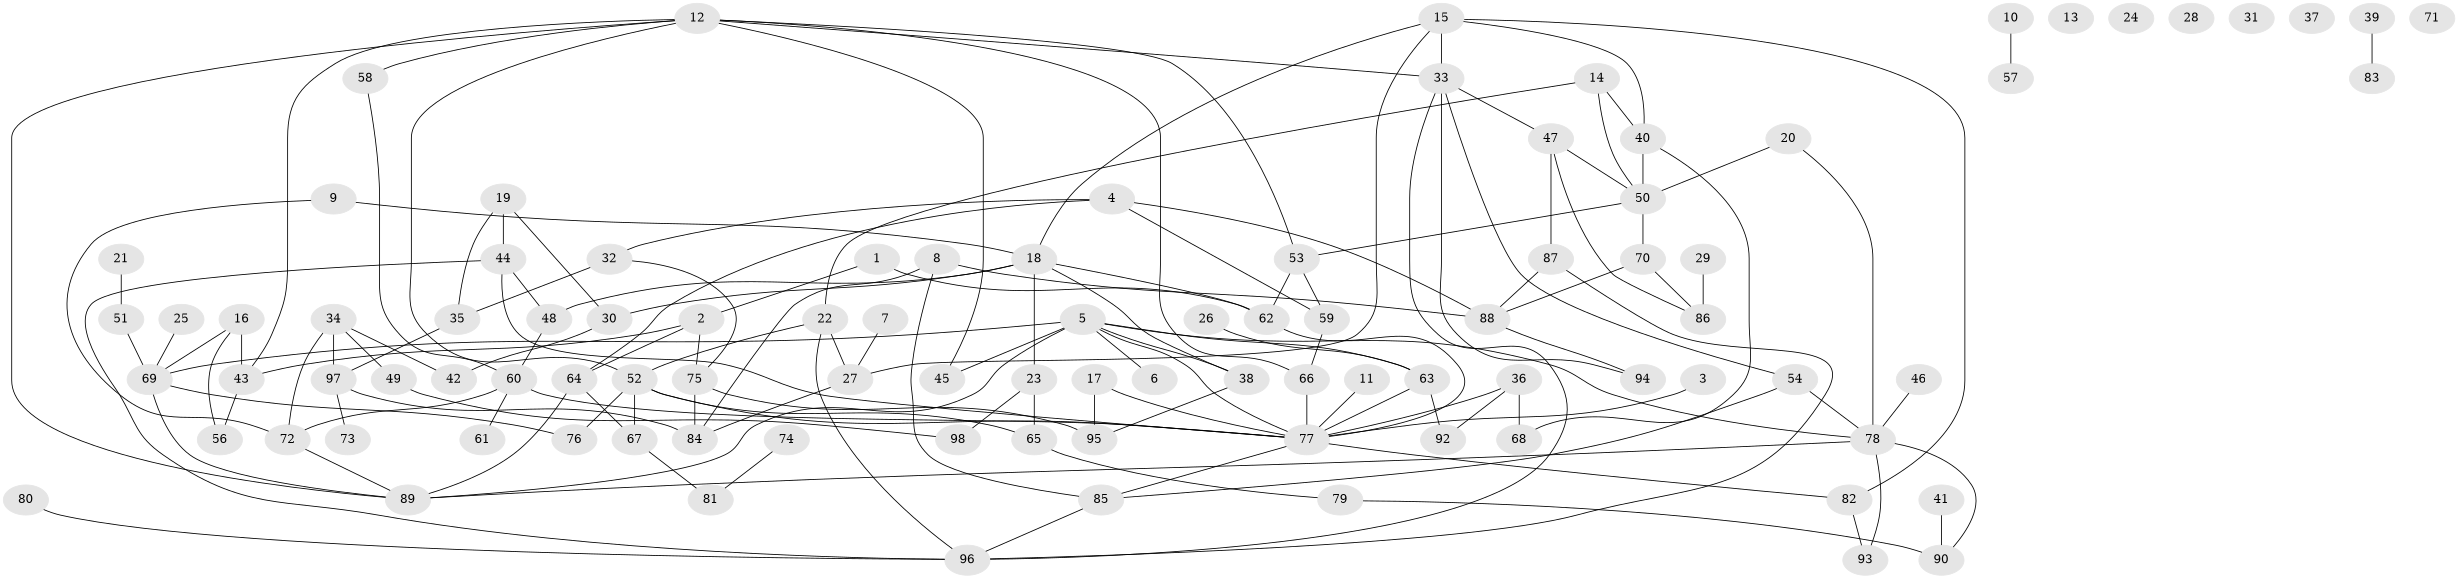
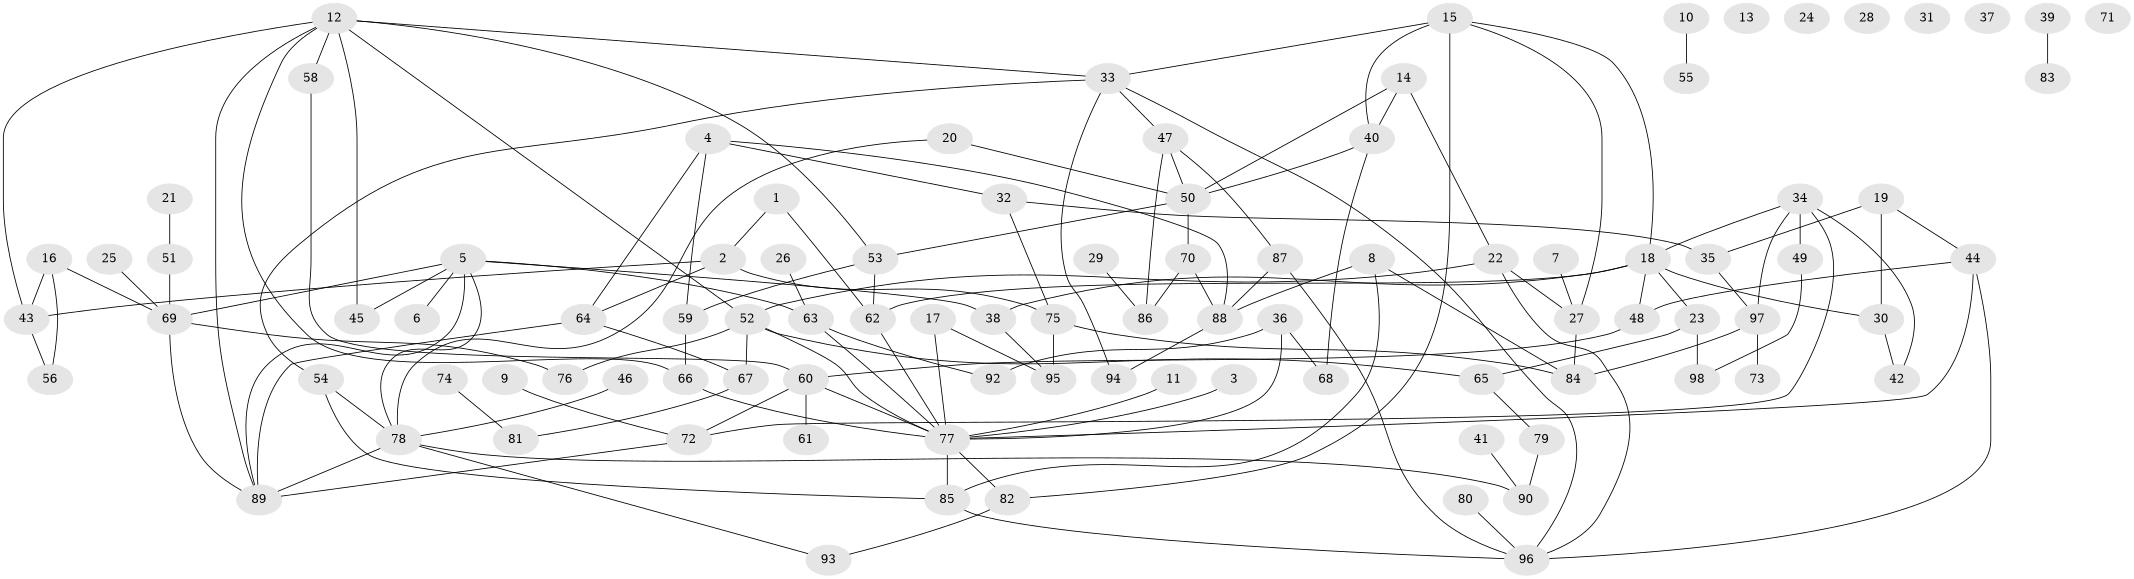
(2011, 79) -> (1686, 79)
(685, 224) -> (1722, 227)
(1197, 375) -> none
